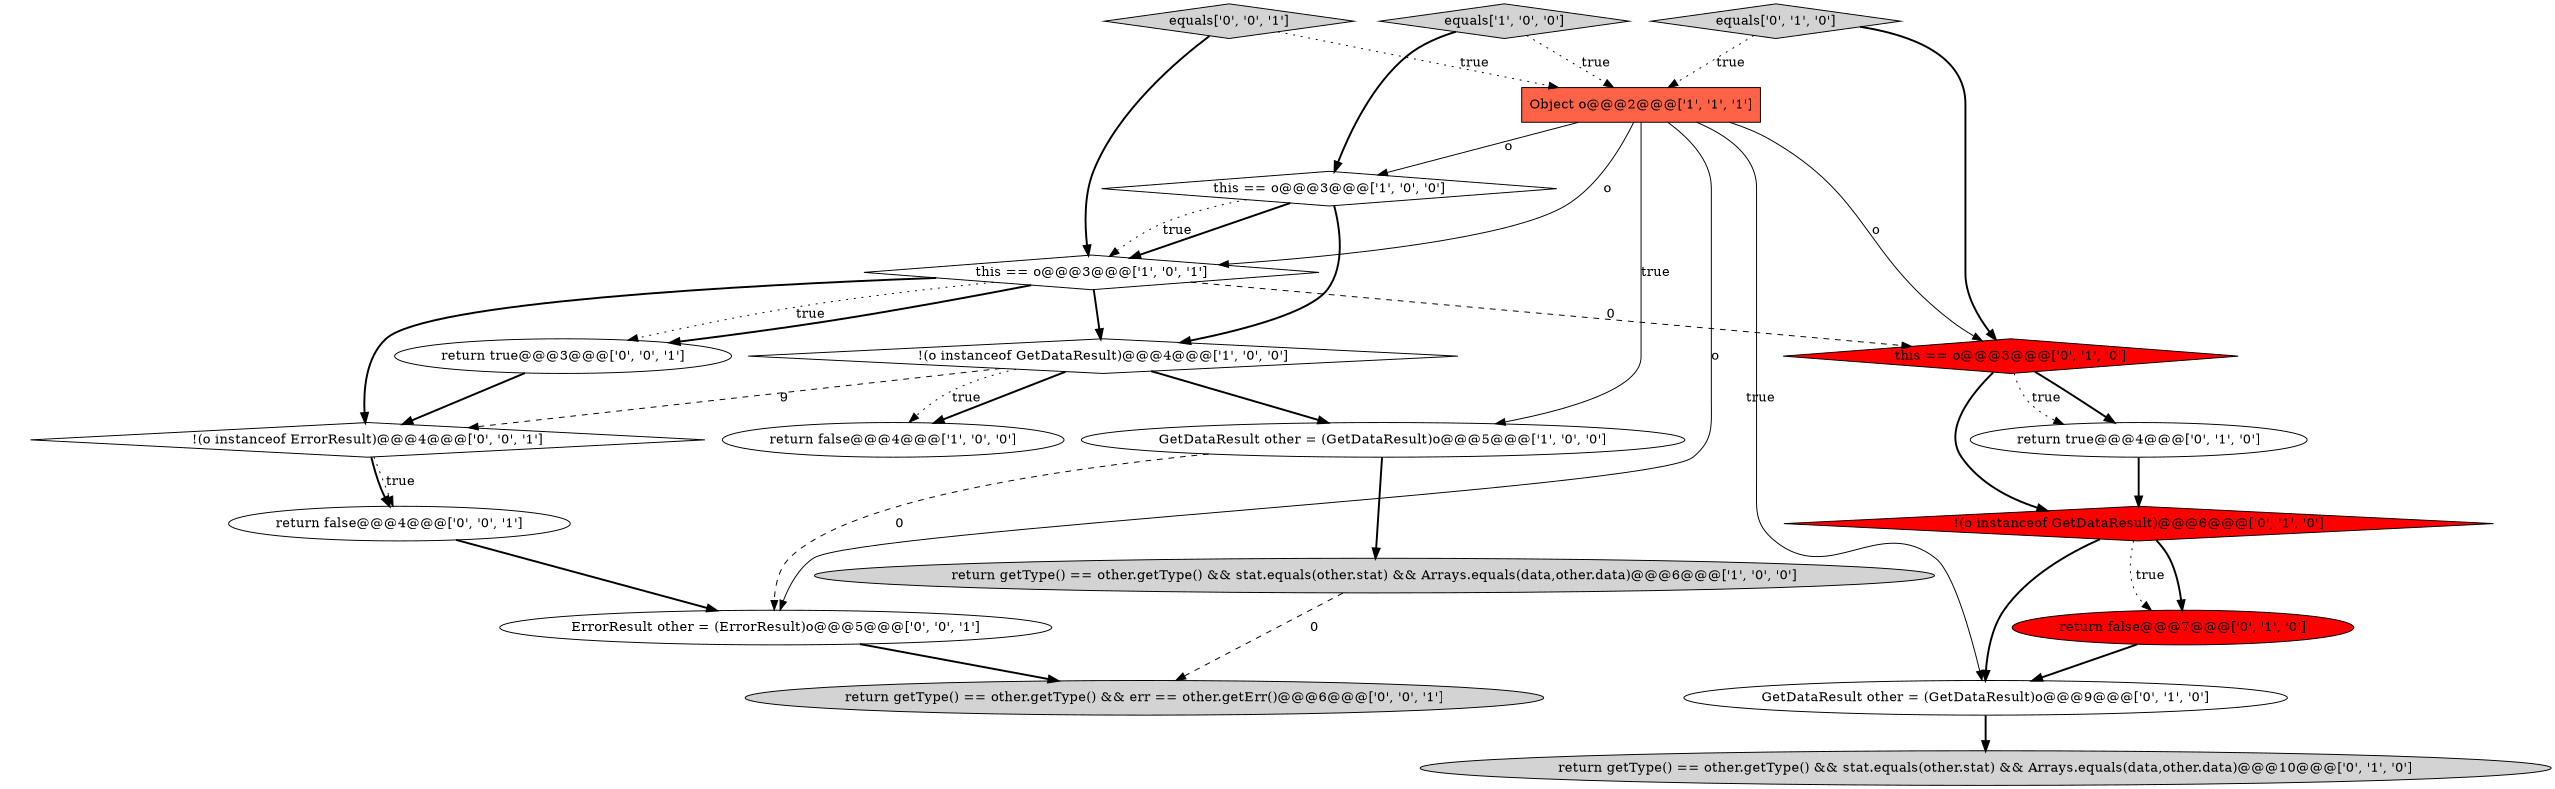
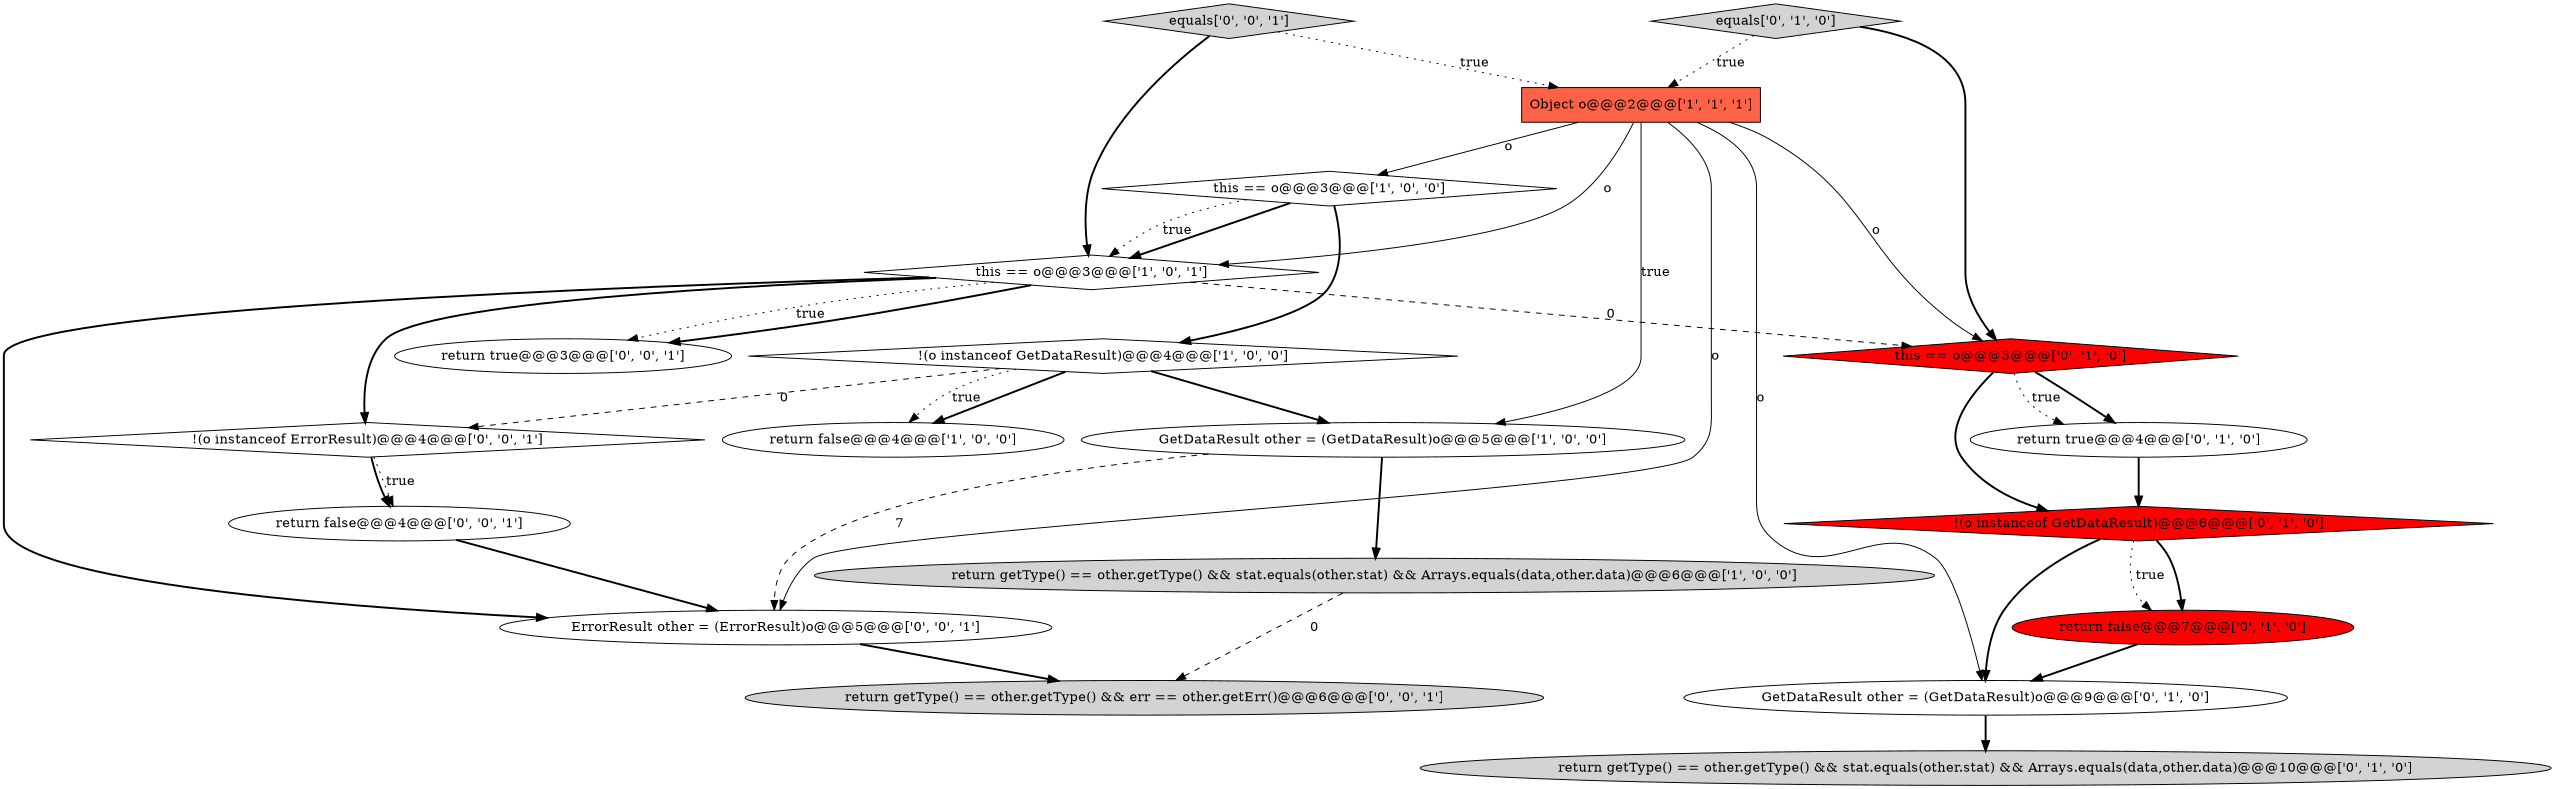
(1504, 21) -> none
(1097, 310) -> (105, 325)
(468, 397) -> none
(784, 398) -> (784, 398)
(1761, 398) -> (1761, 398)
(900, 524) -> (900, 524)
